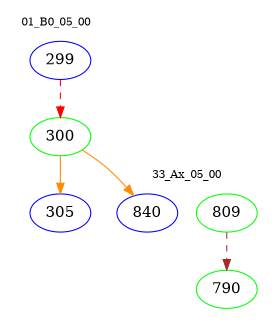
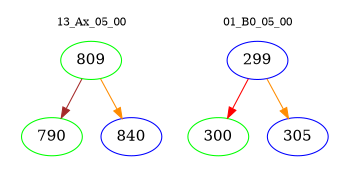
(60, 93) -> (241, 94)
(60, 170) -> (275, 94)
(187, 175) -> (92, 23)
(115, 176) -> (109, 94)
(227, 246) -> (74, 94)
